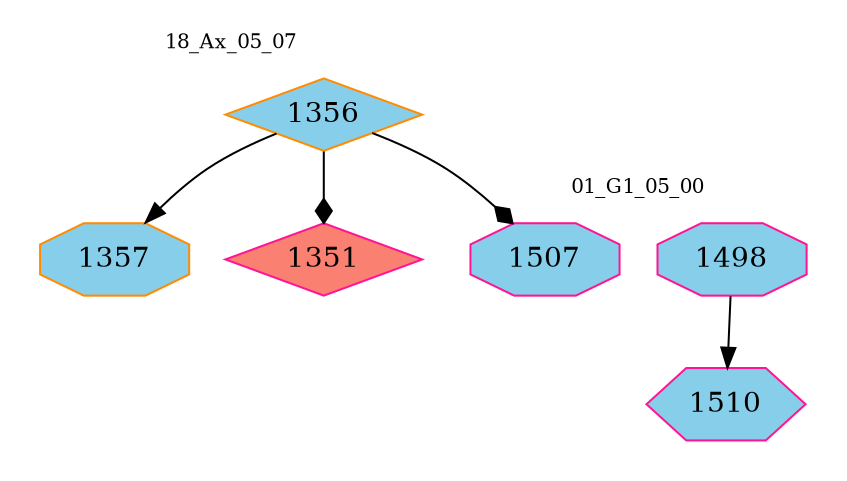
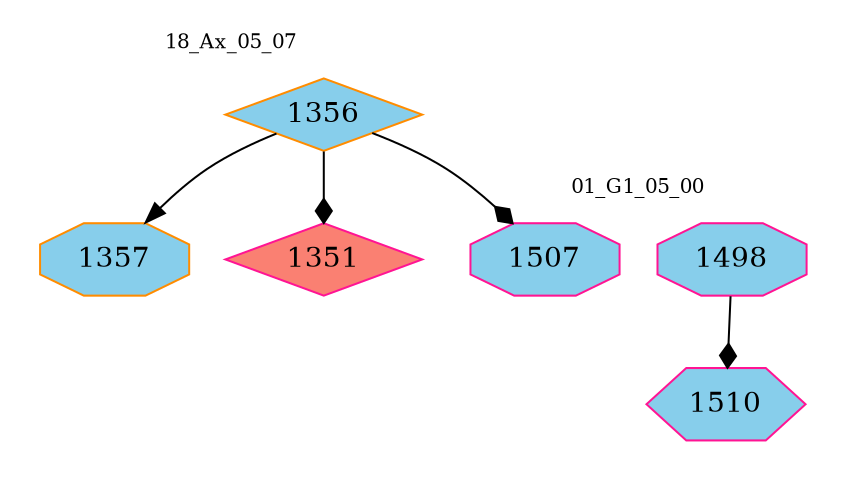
(729, 322) -> (730, 320)
